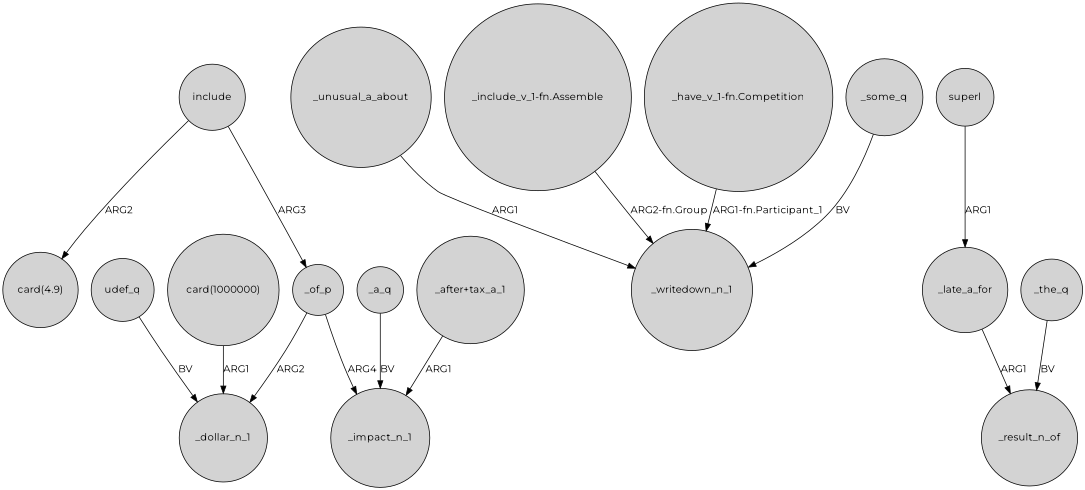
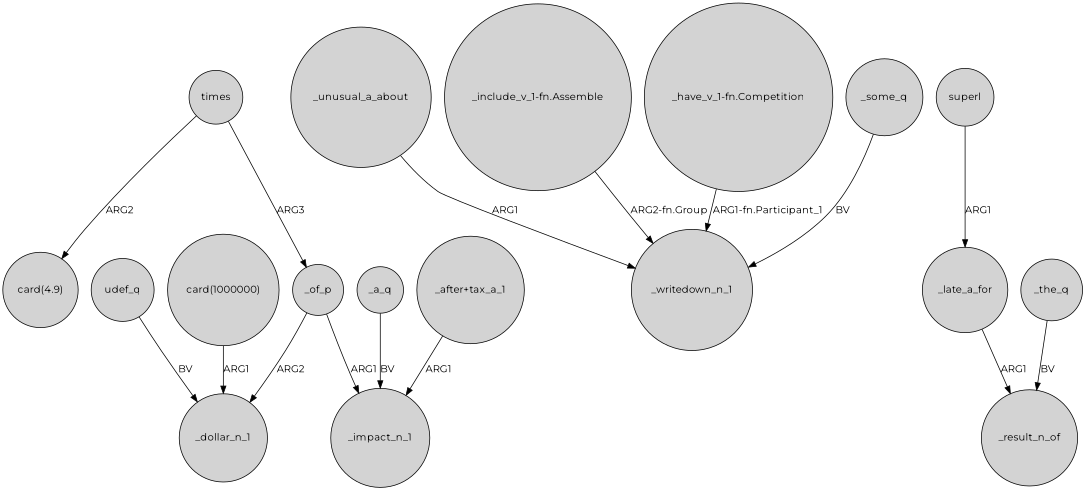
(212, 97) -> (216, 97)
(363, 369) -> (364, 369)
